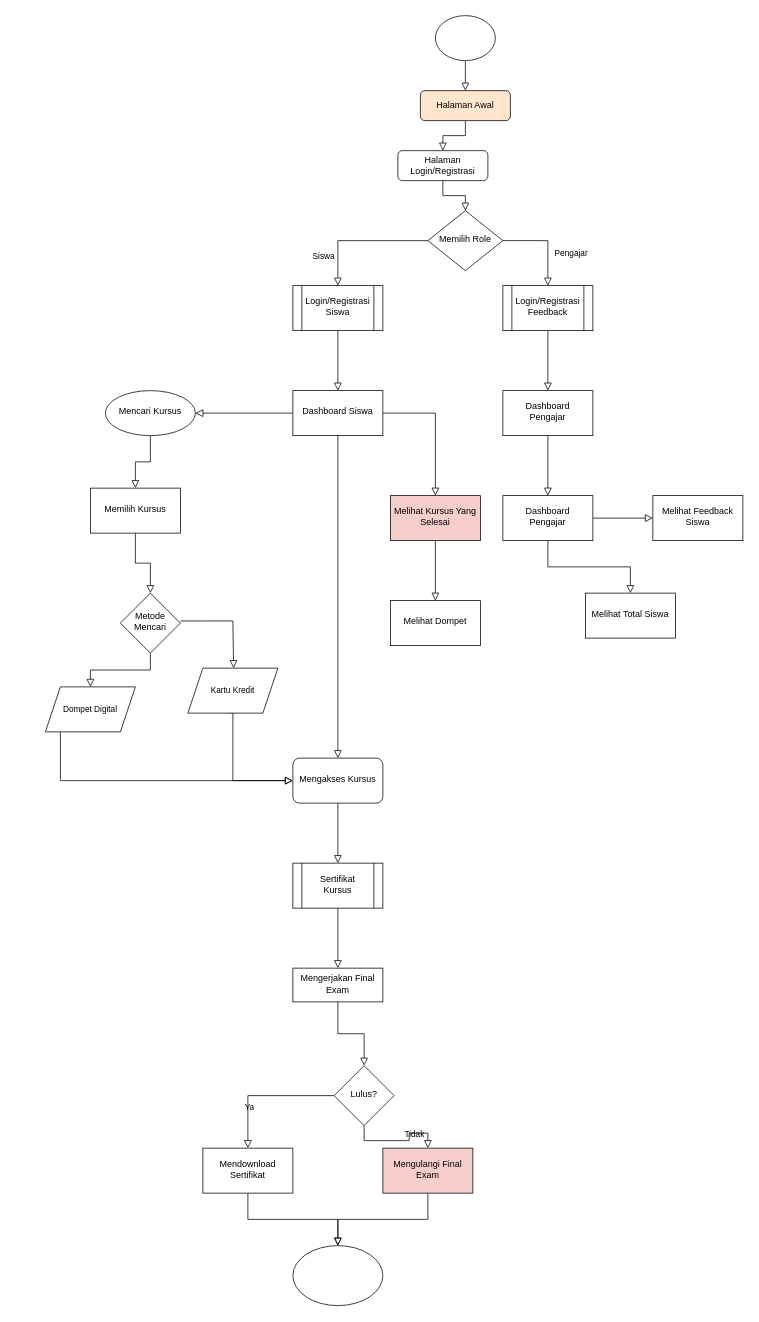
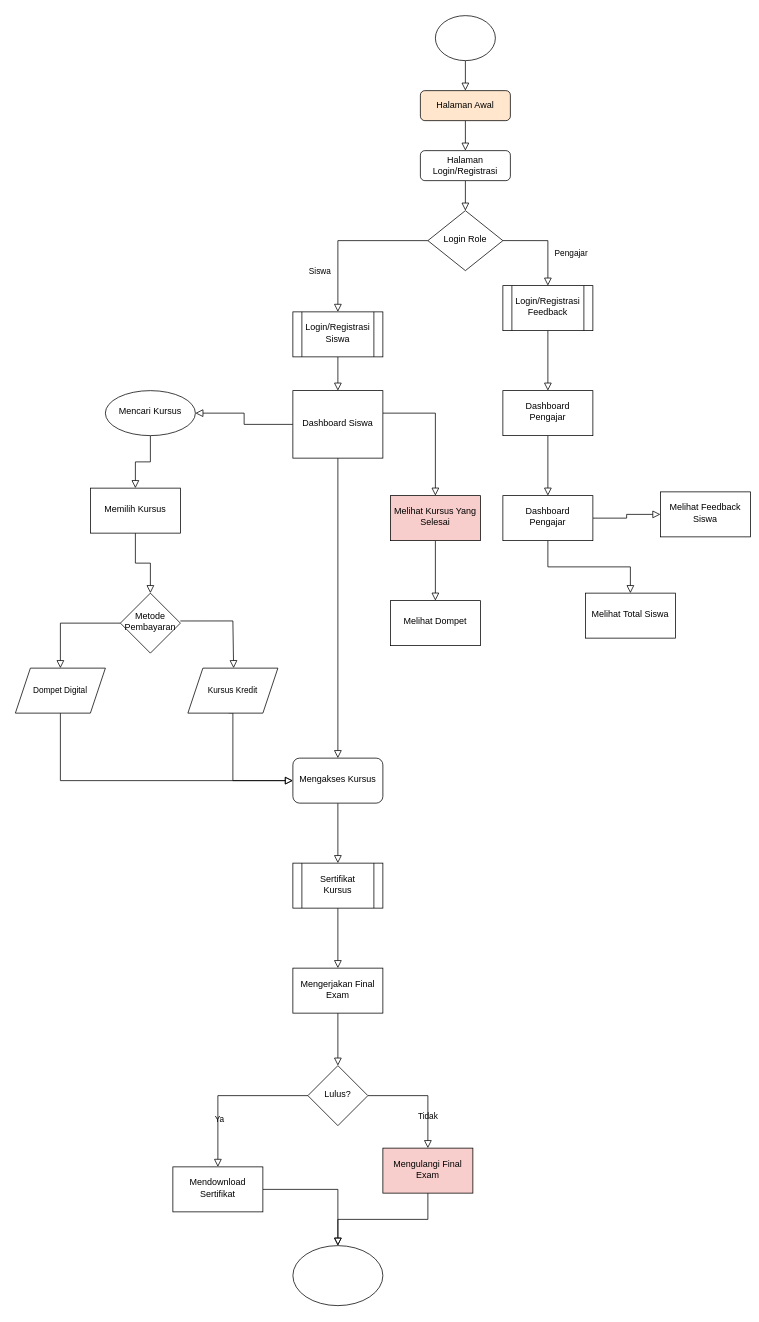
(443, 165) -> (465, 165)
(465, 239) -> (465, 239)
(338, 308) -> (338, 334)
(338, 413) -> (338, 424)
(698, 518) -> (705, 514)
(150, 621) -> (150, 621)
(233, 690) -> (233, 690)
(90, 709) -> (60, 690)
(338, 985) -> (338, 990)
(364, 1095) -> (338, 1095)
(248, 1170) -> (218, 1189)
